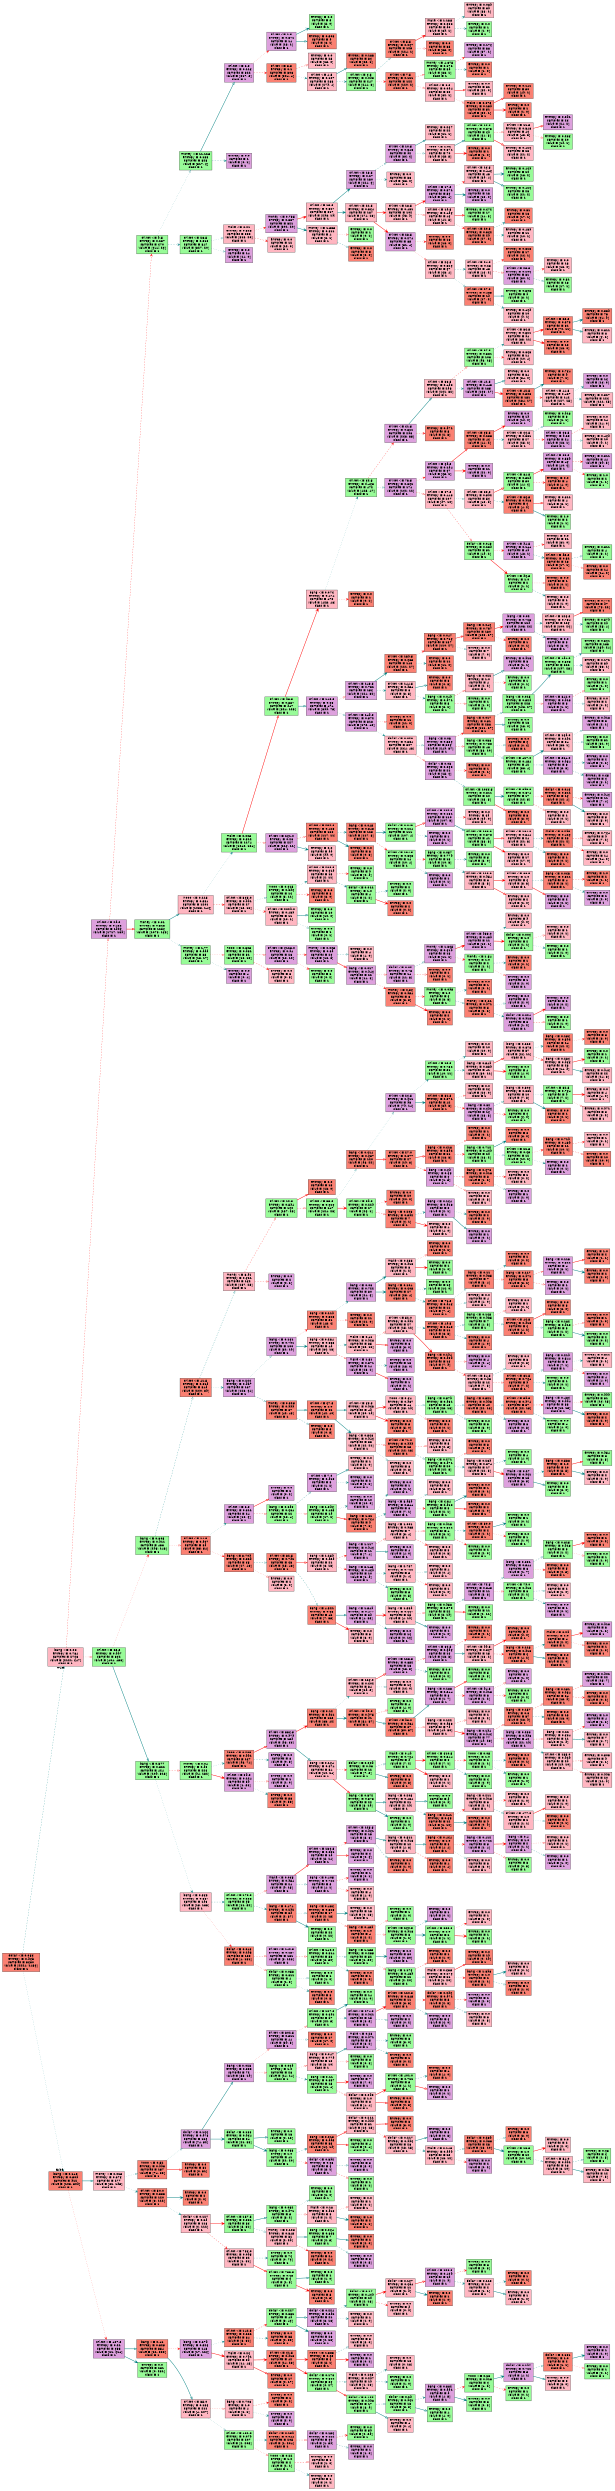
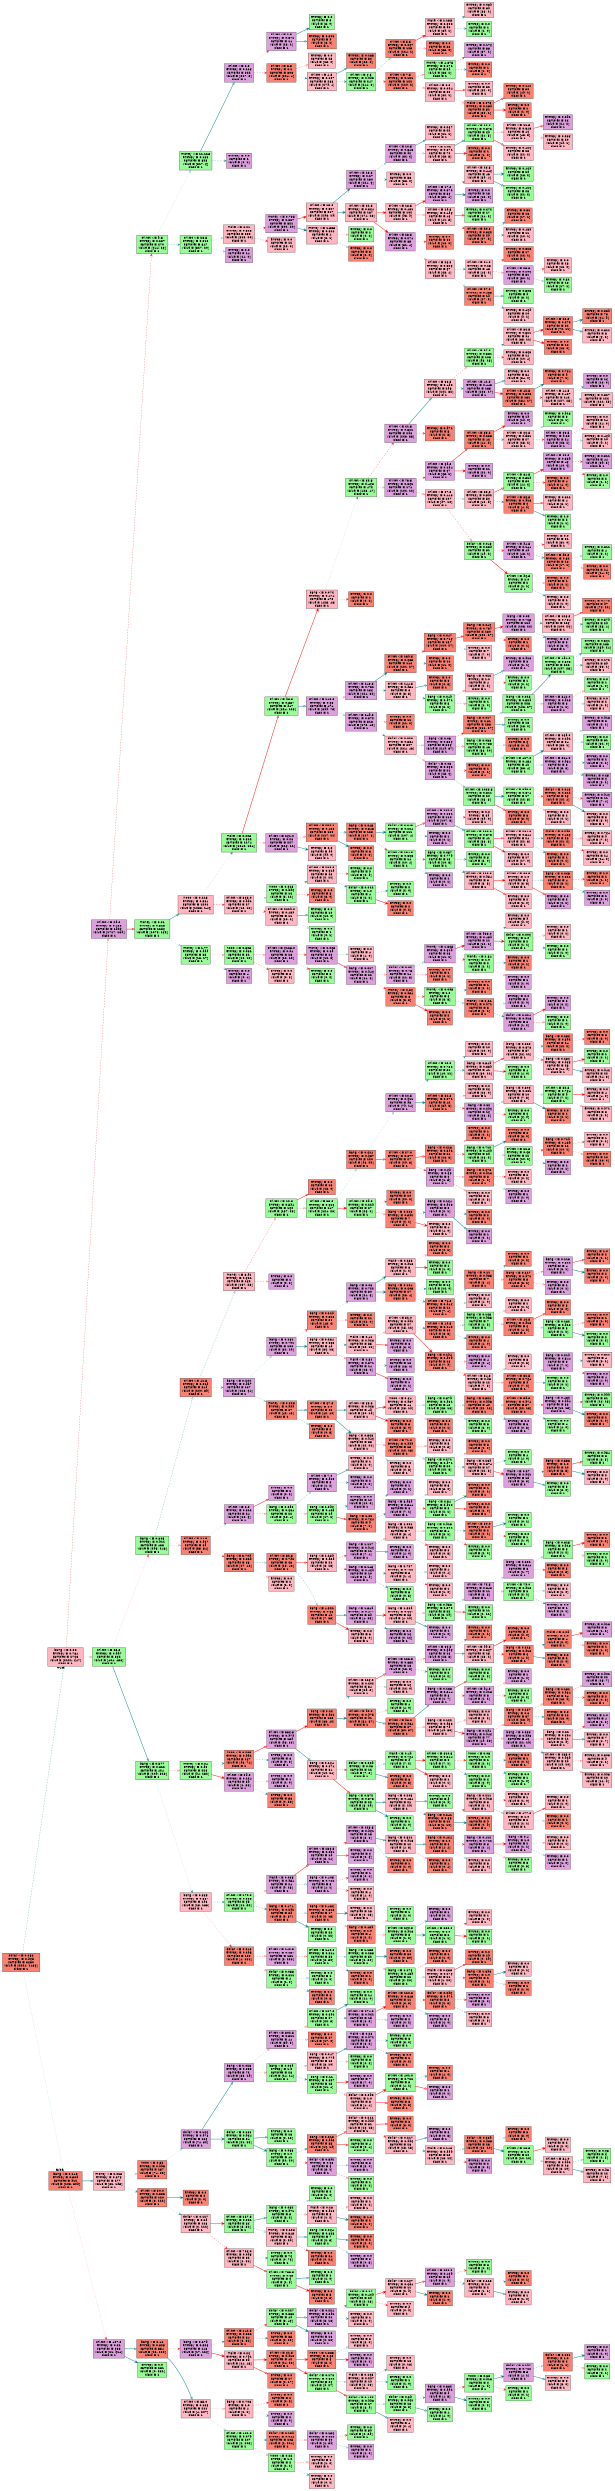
(558, 142) -> (558, 142)
(400, 1956) -> (400, 1956)
(196, 2170) -> none
